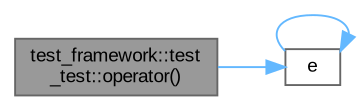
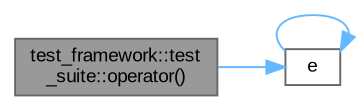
(116, 67) -> (116, 67)
